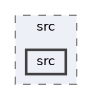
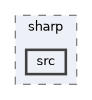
(46, 27) -> (46, 27)
